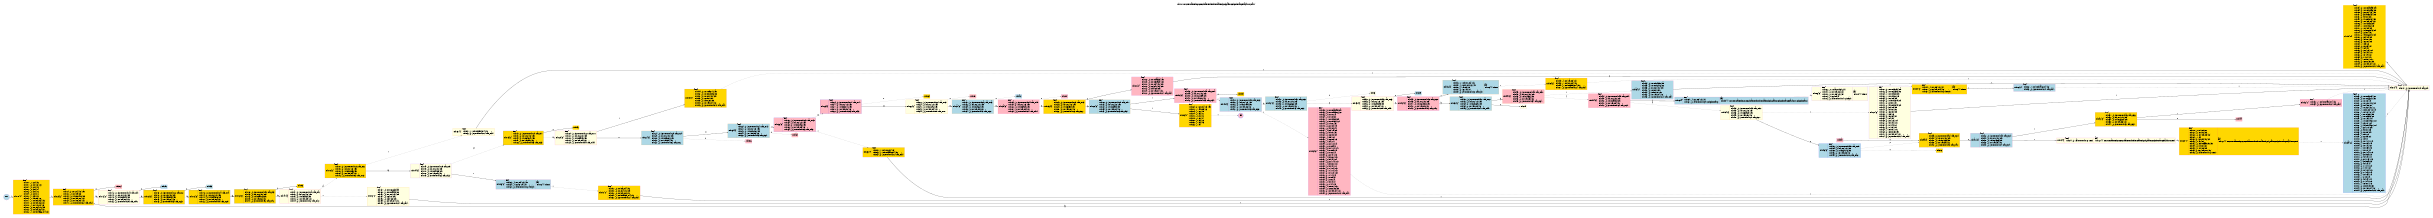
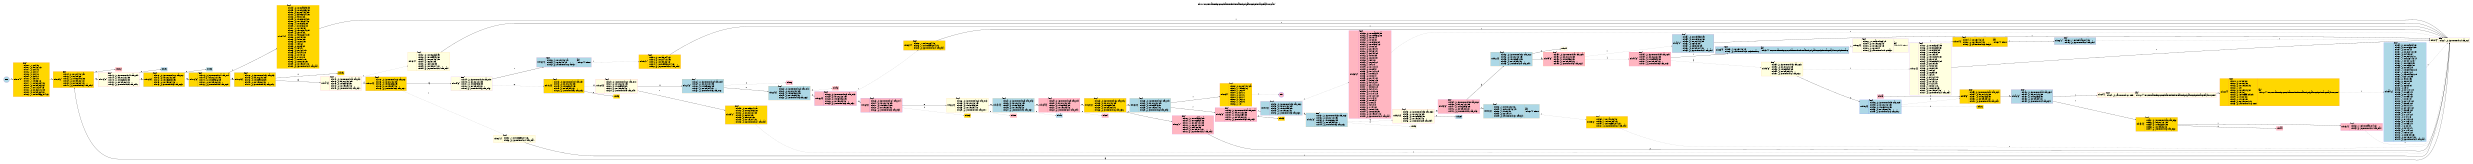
none -> (253, 61)
